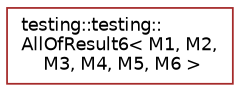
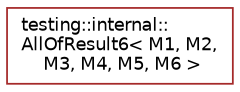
(120, 46) -> (120, 46)
